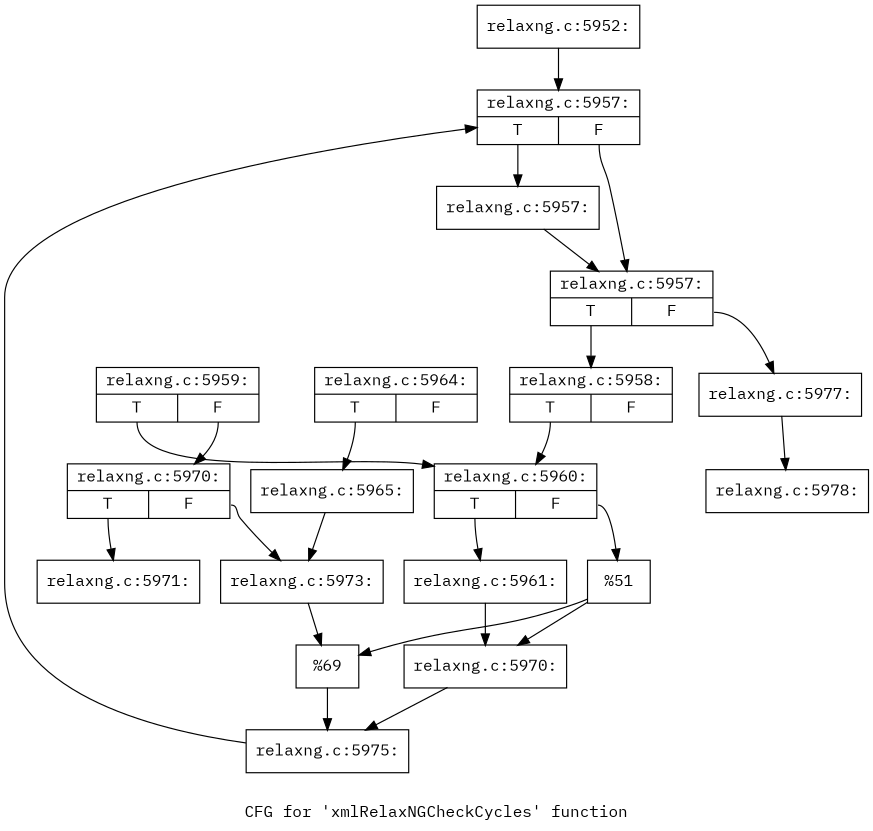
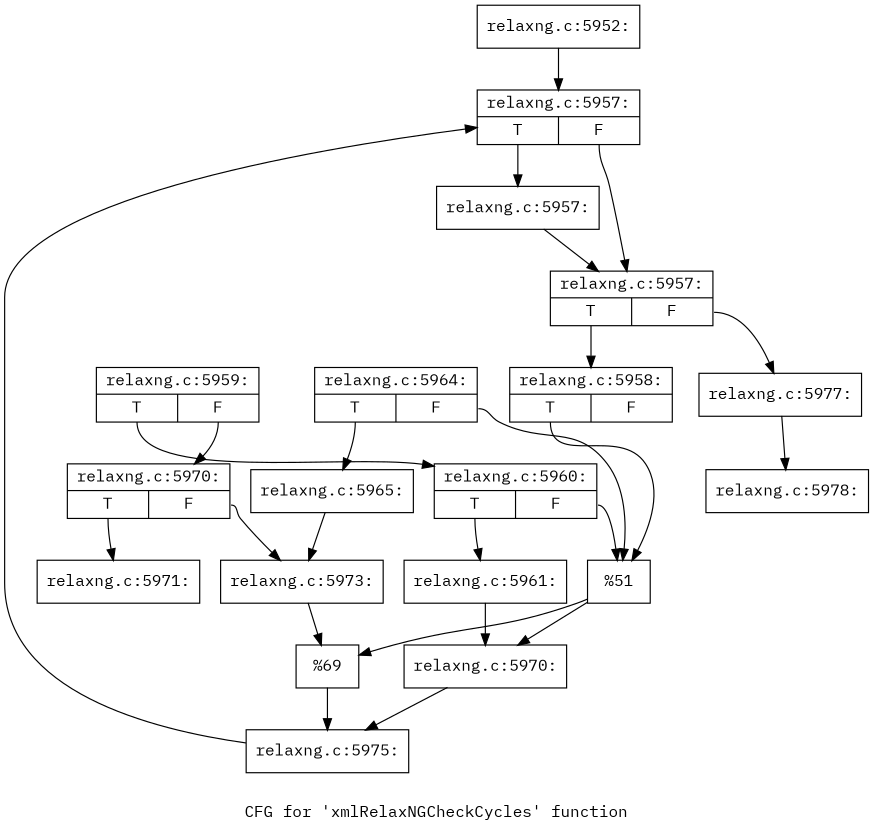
(548, 439) -> (637, 456)
none -> (600, 456)
